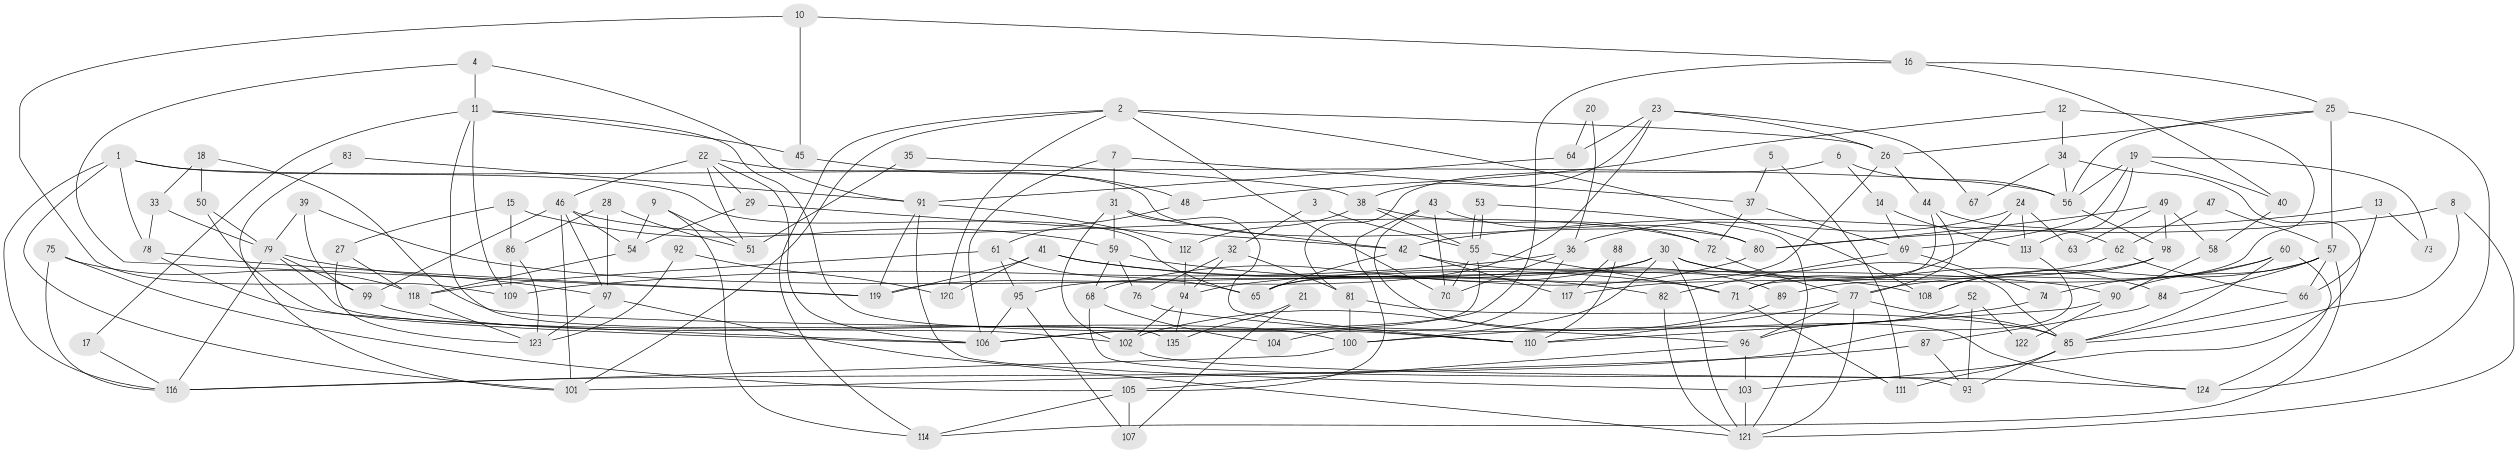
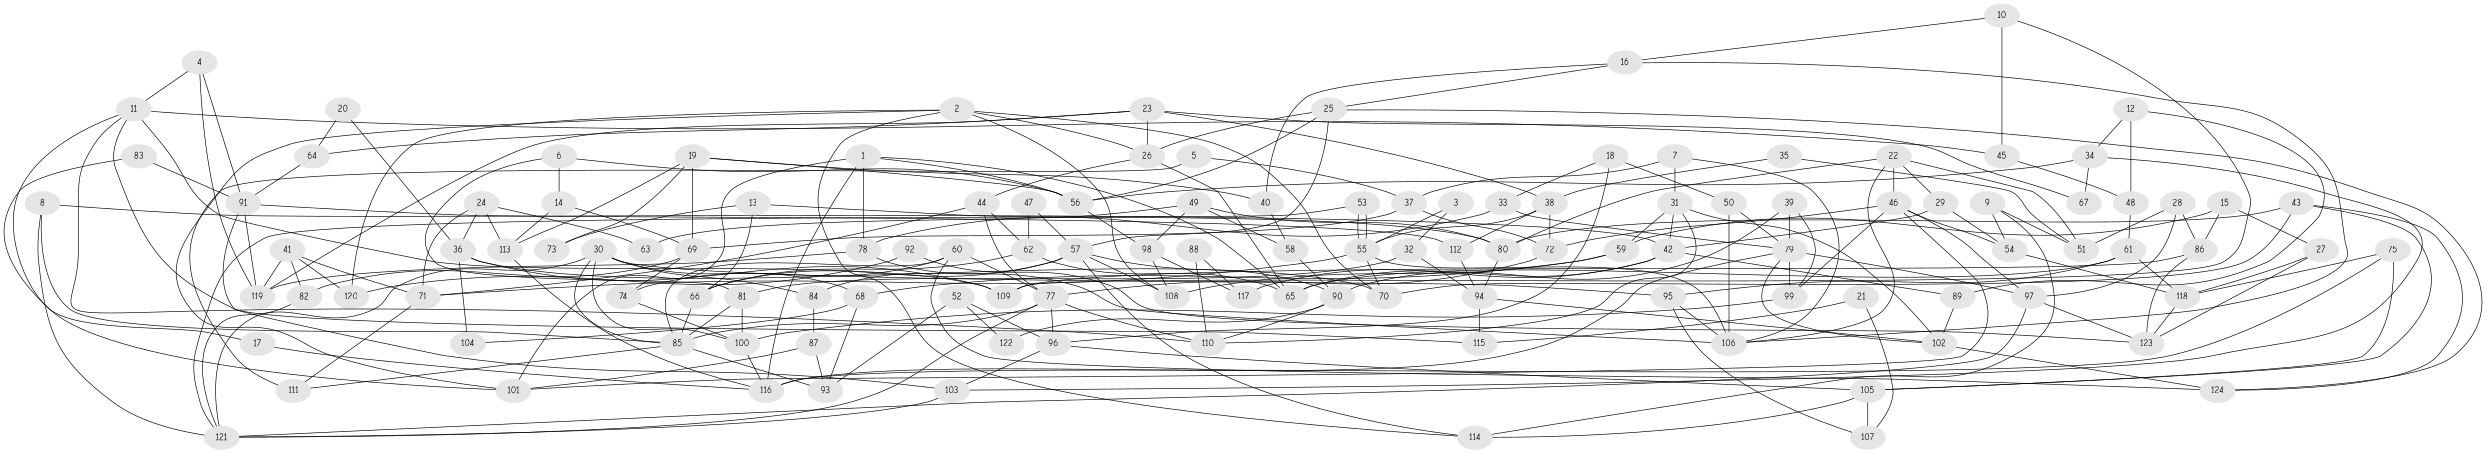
(1138, 297) -> none
(1173, 344) -> (1479, 344)
